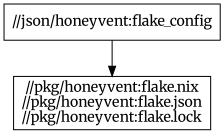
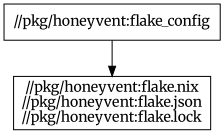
(112, 22) -> (112, 22)
